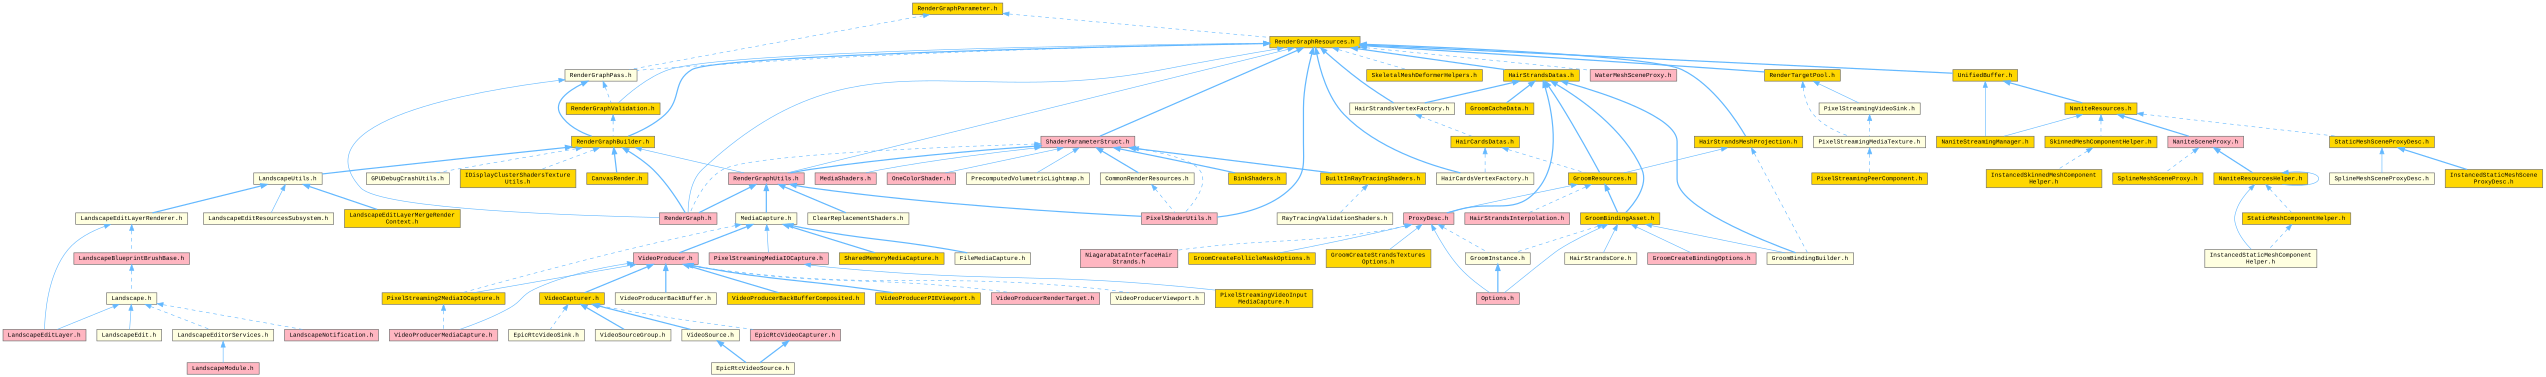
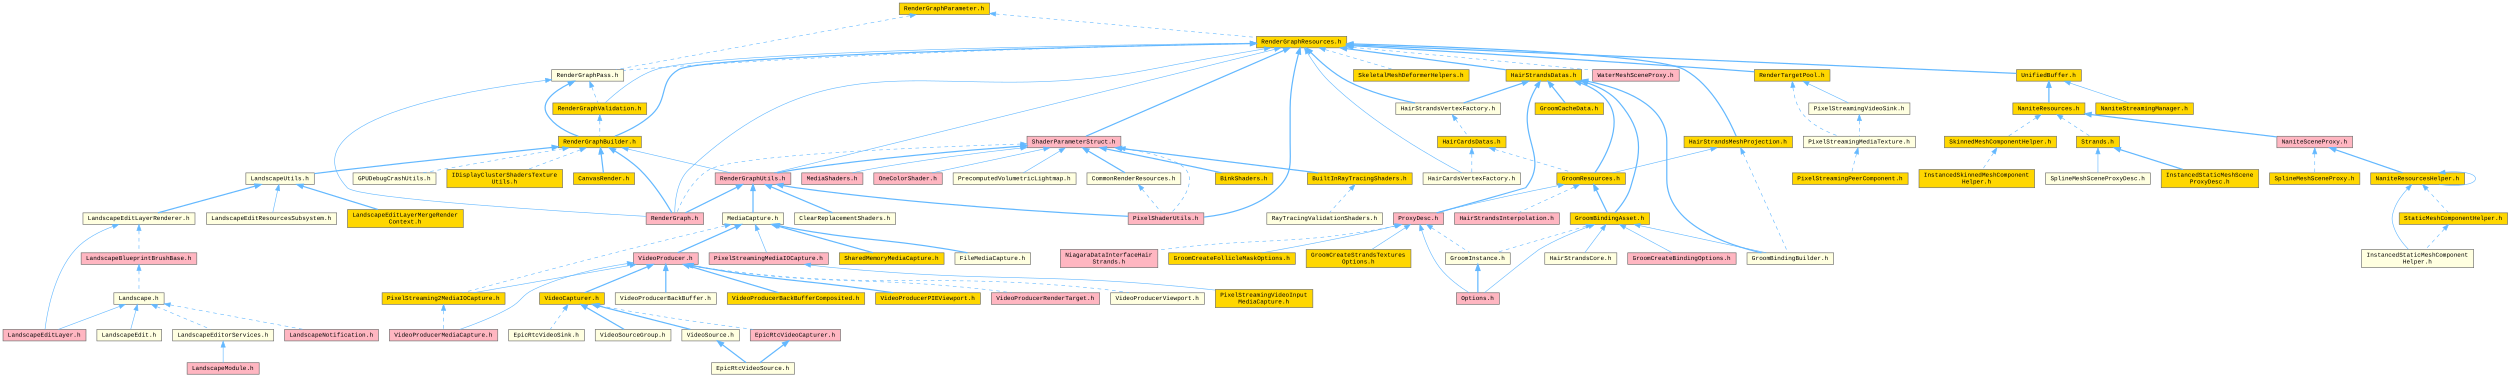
(2040, 126) -> none
(1369, 135) -> (1378, 121)
(2382, 142) -> (2098, 142)
